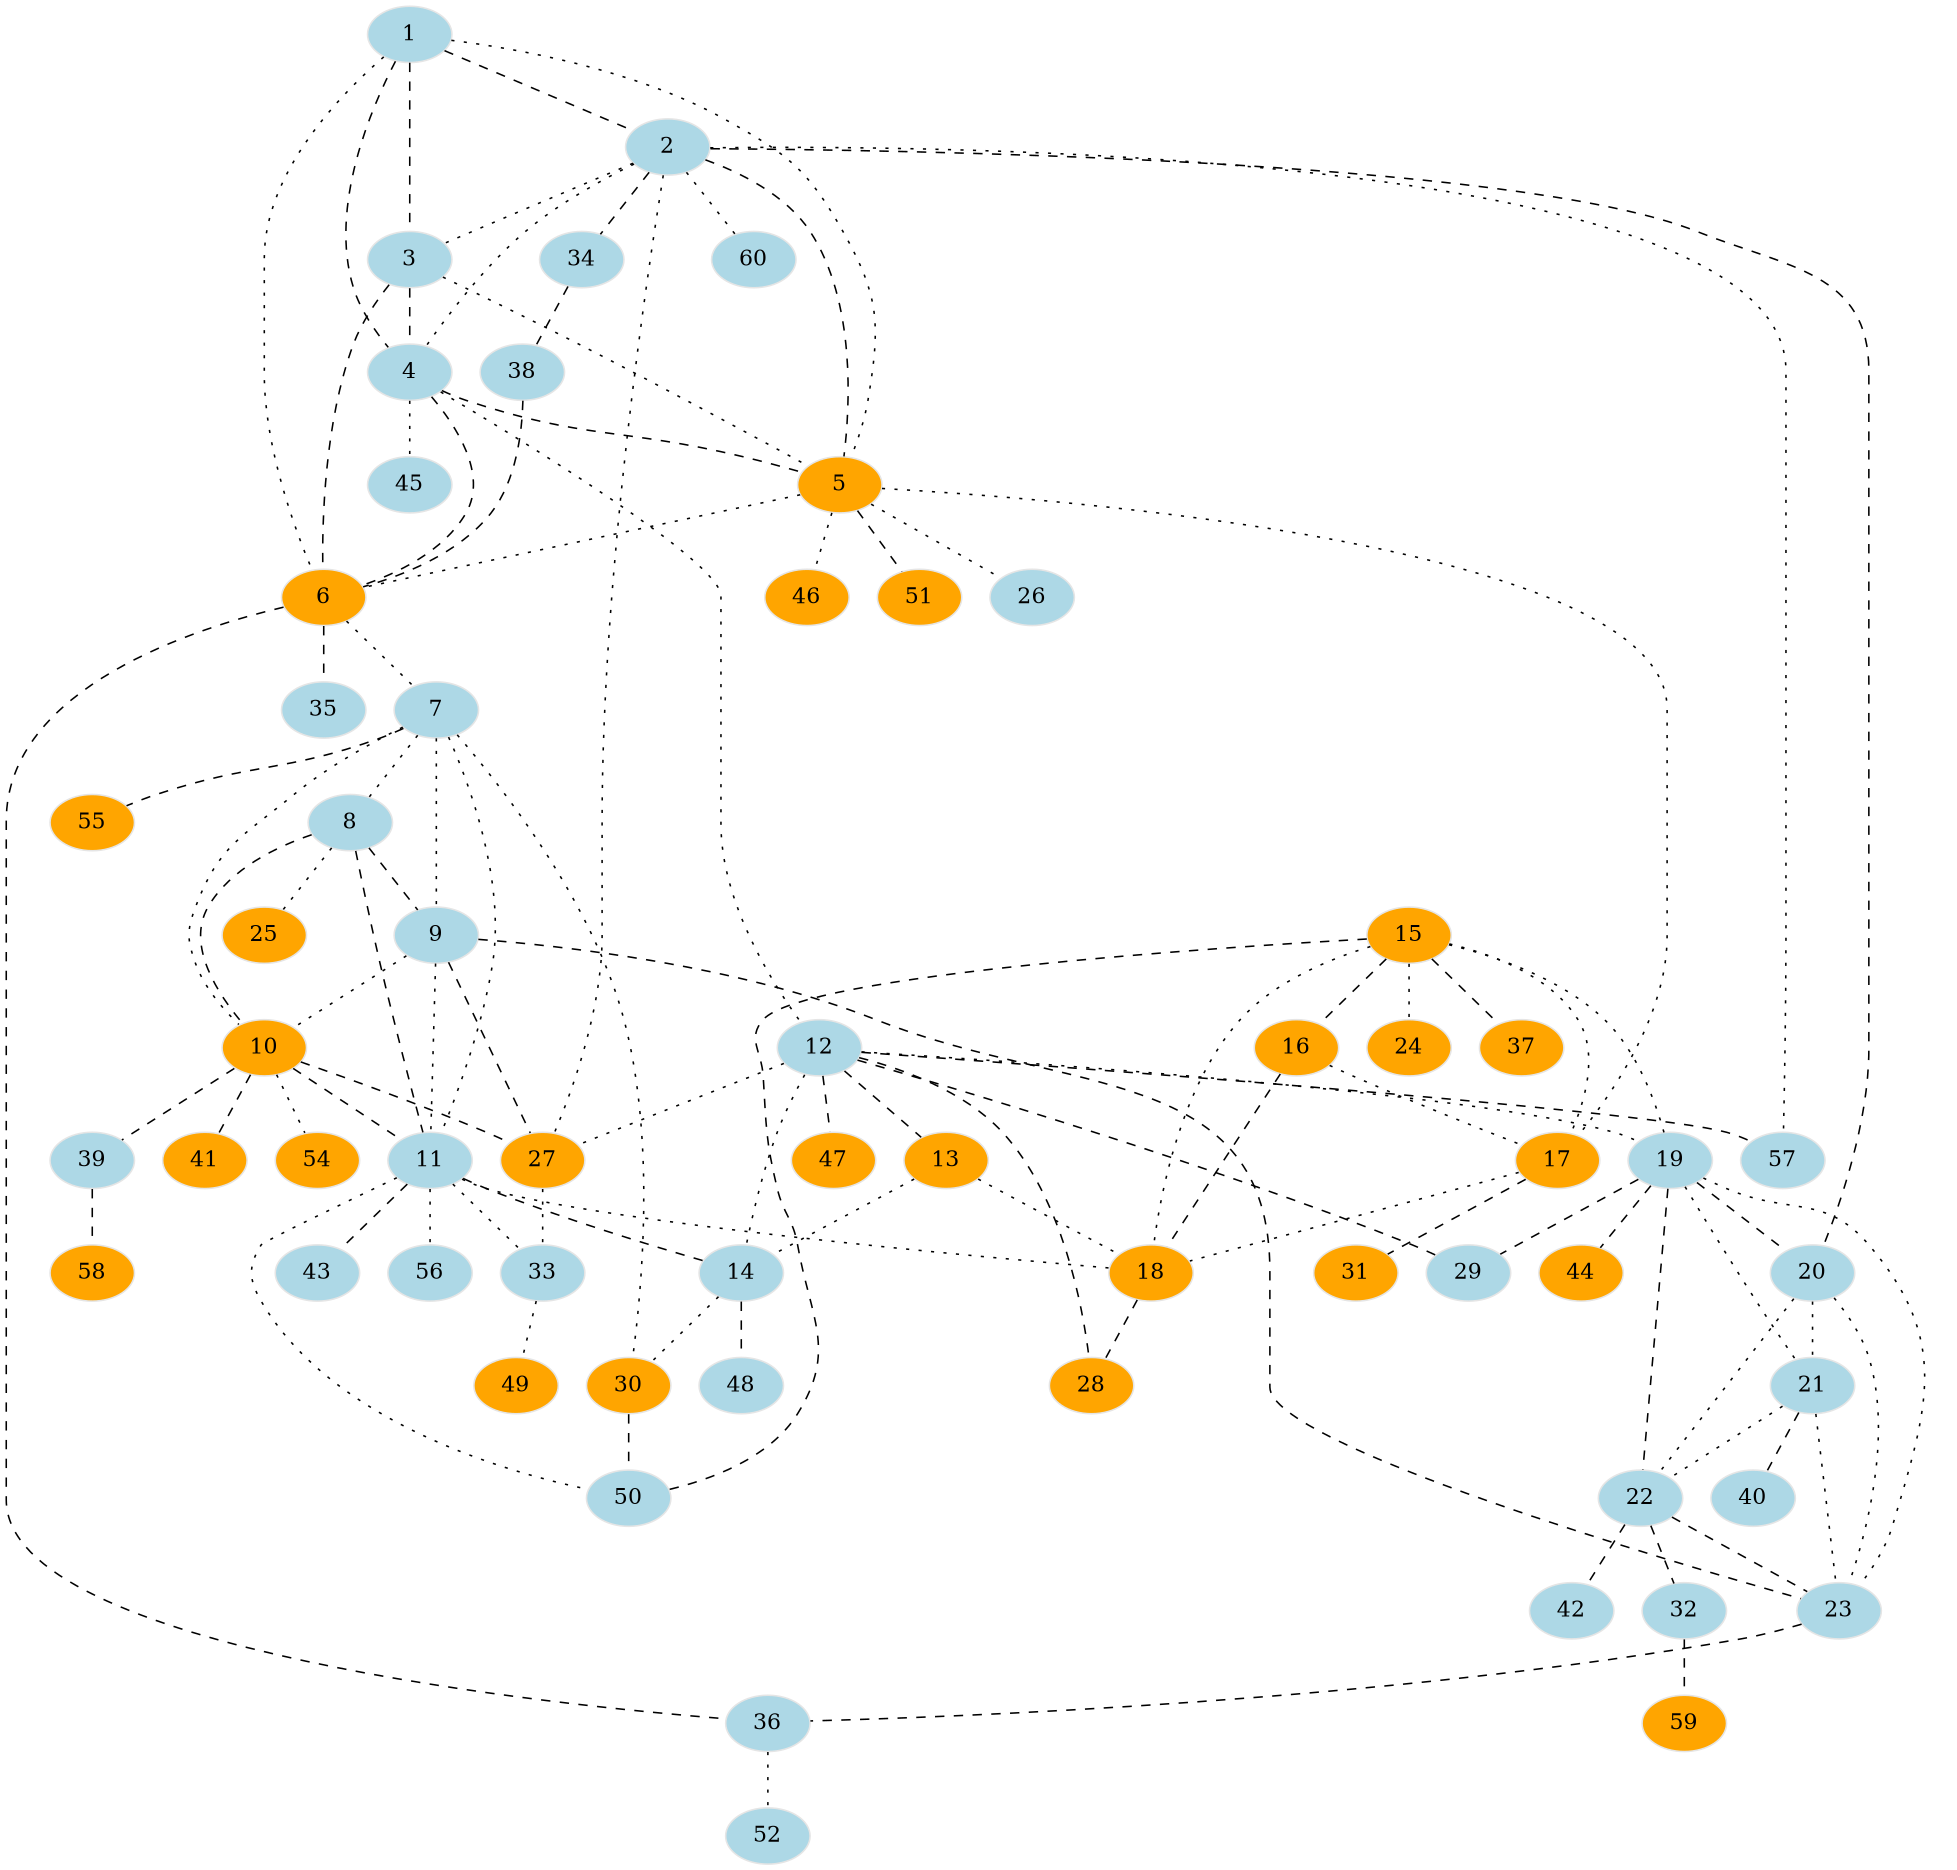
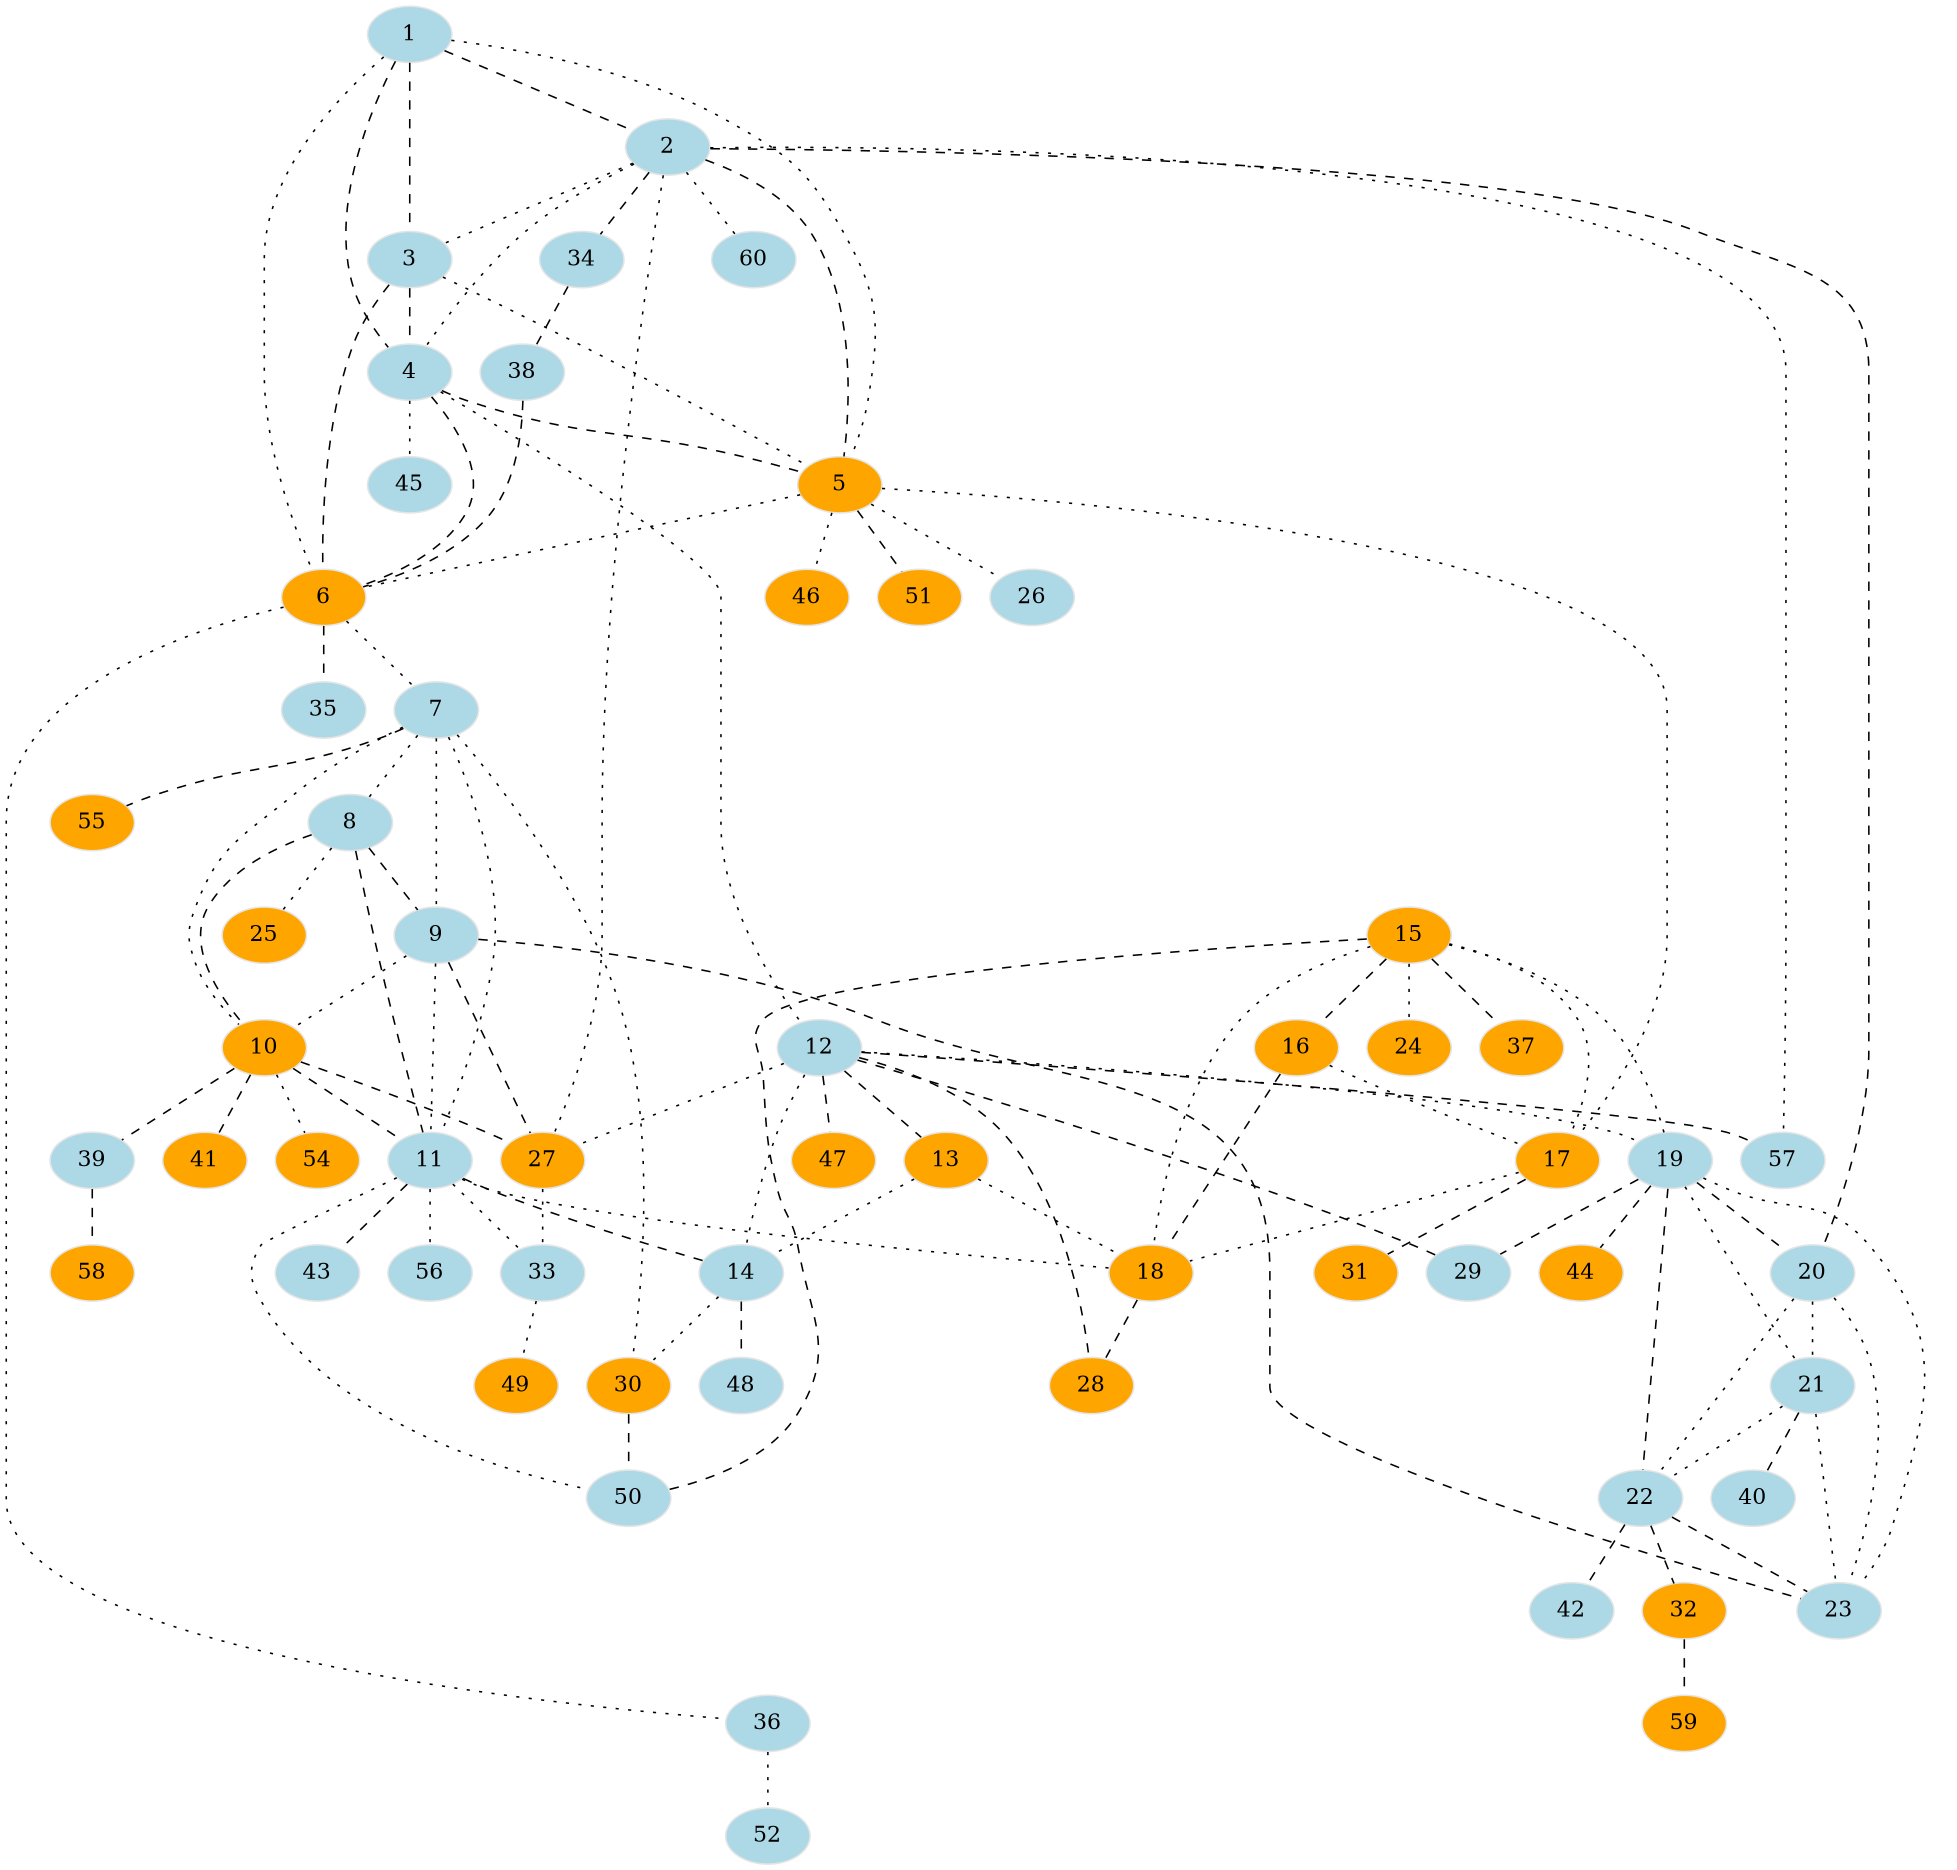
(6, 1363) -> (6, 1363)
(1684, 1611) -> (1684, 1611)
(1308, 1693) -> none
